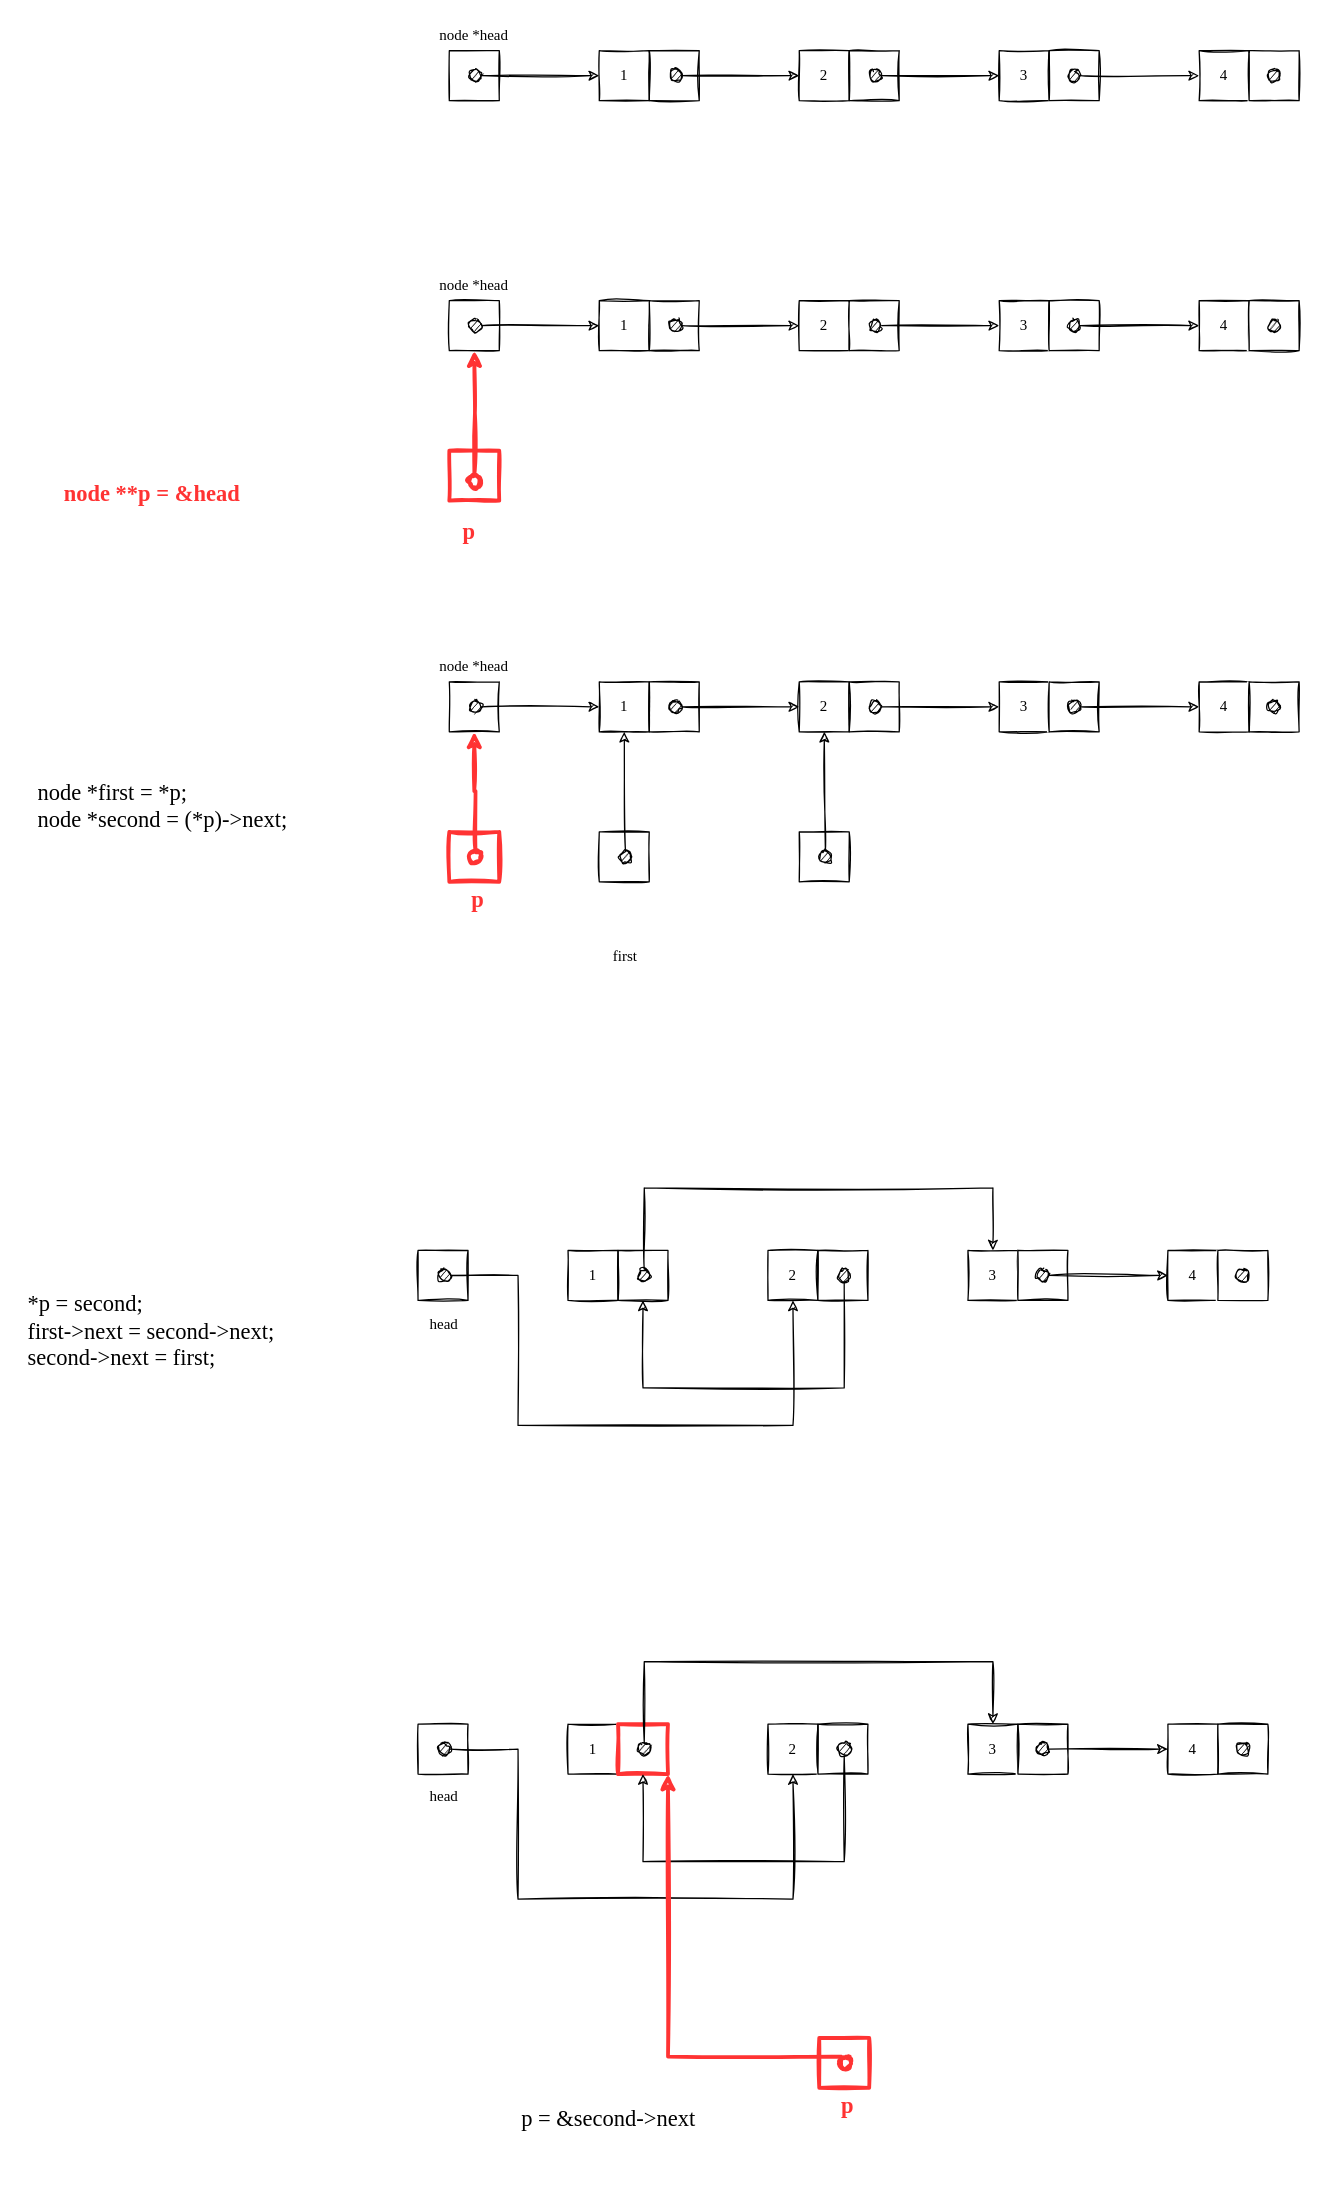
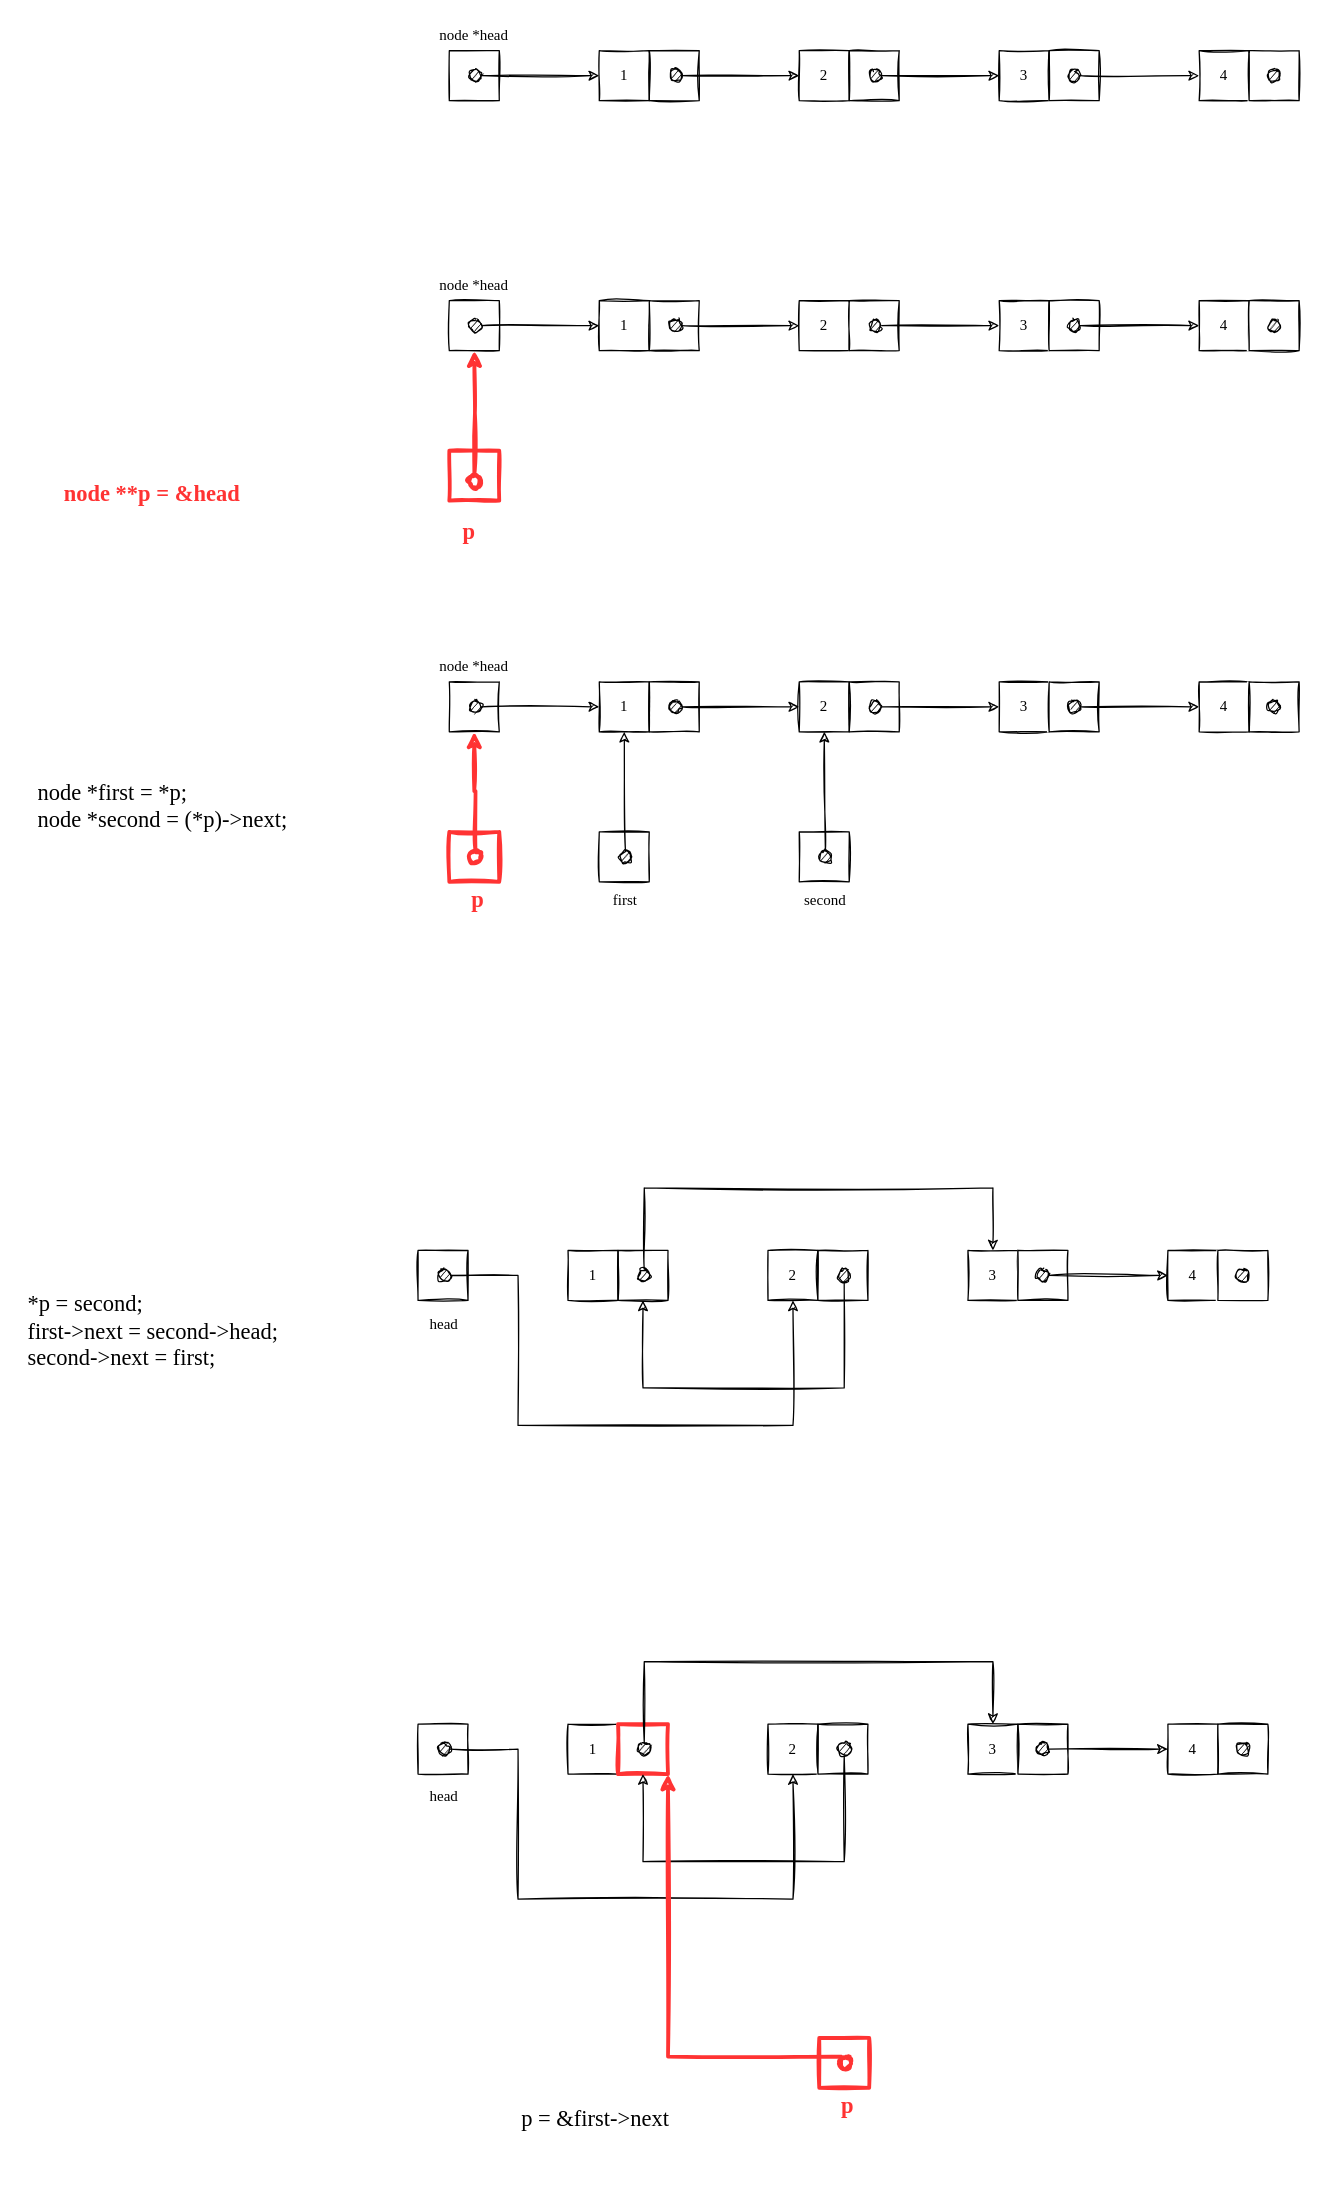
none -> (826, 901)
(626, 957) -> (626, 901)
(187, 1332) -> (187, 1332)
(623, 2119) -> (614, 2119)
